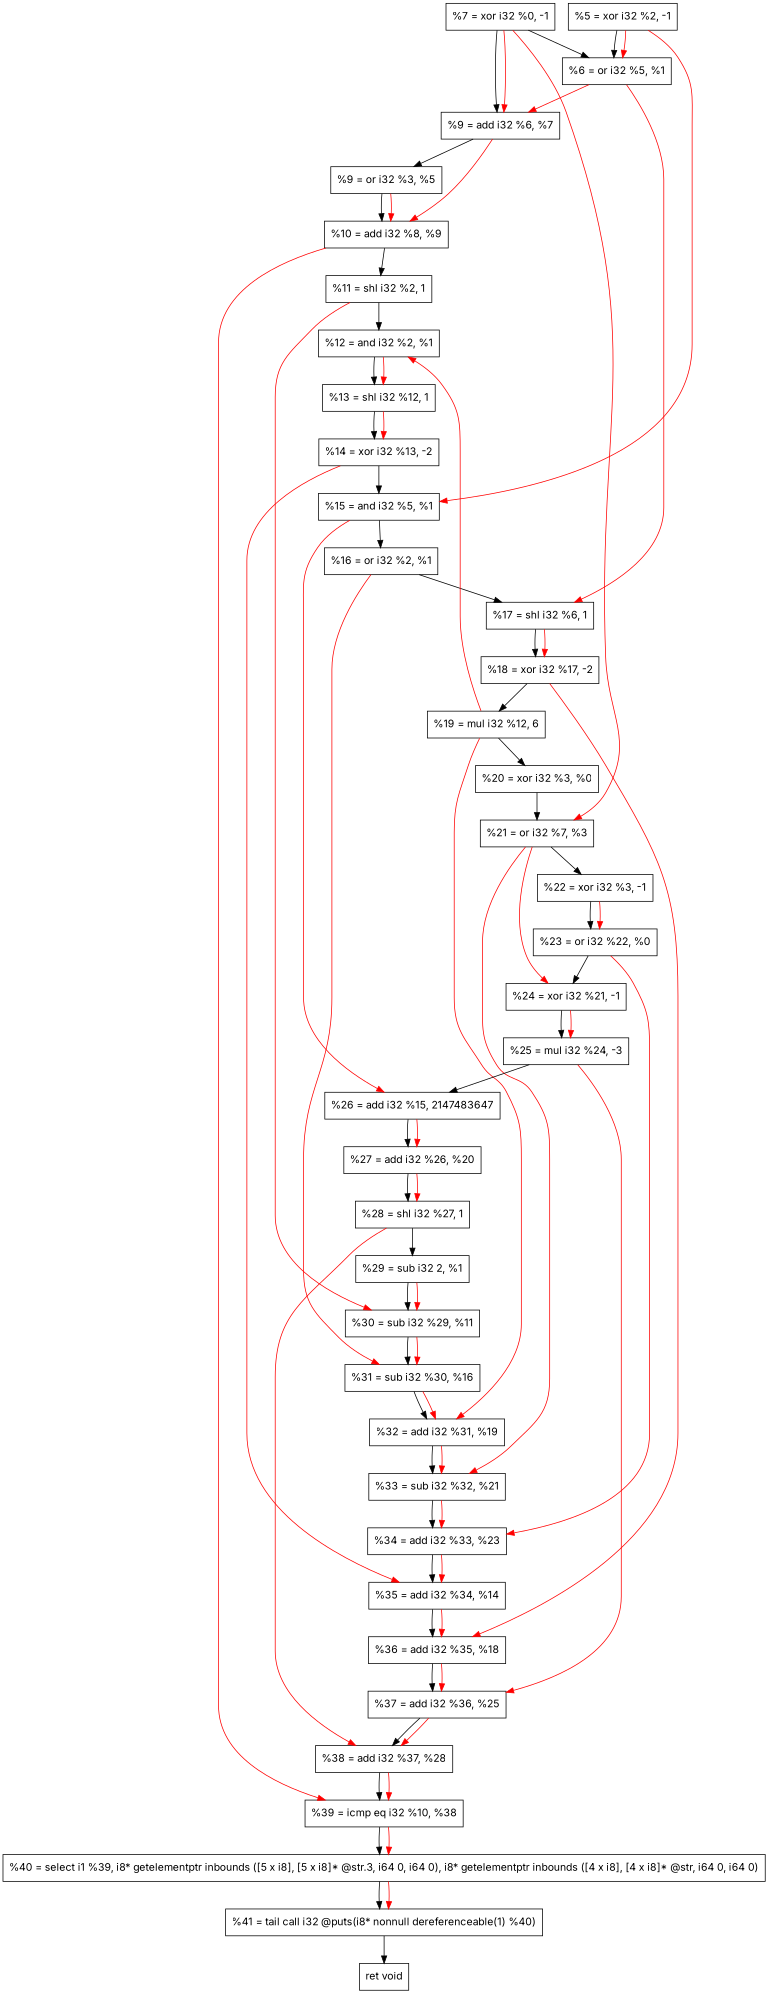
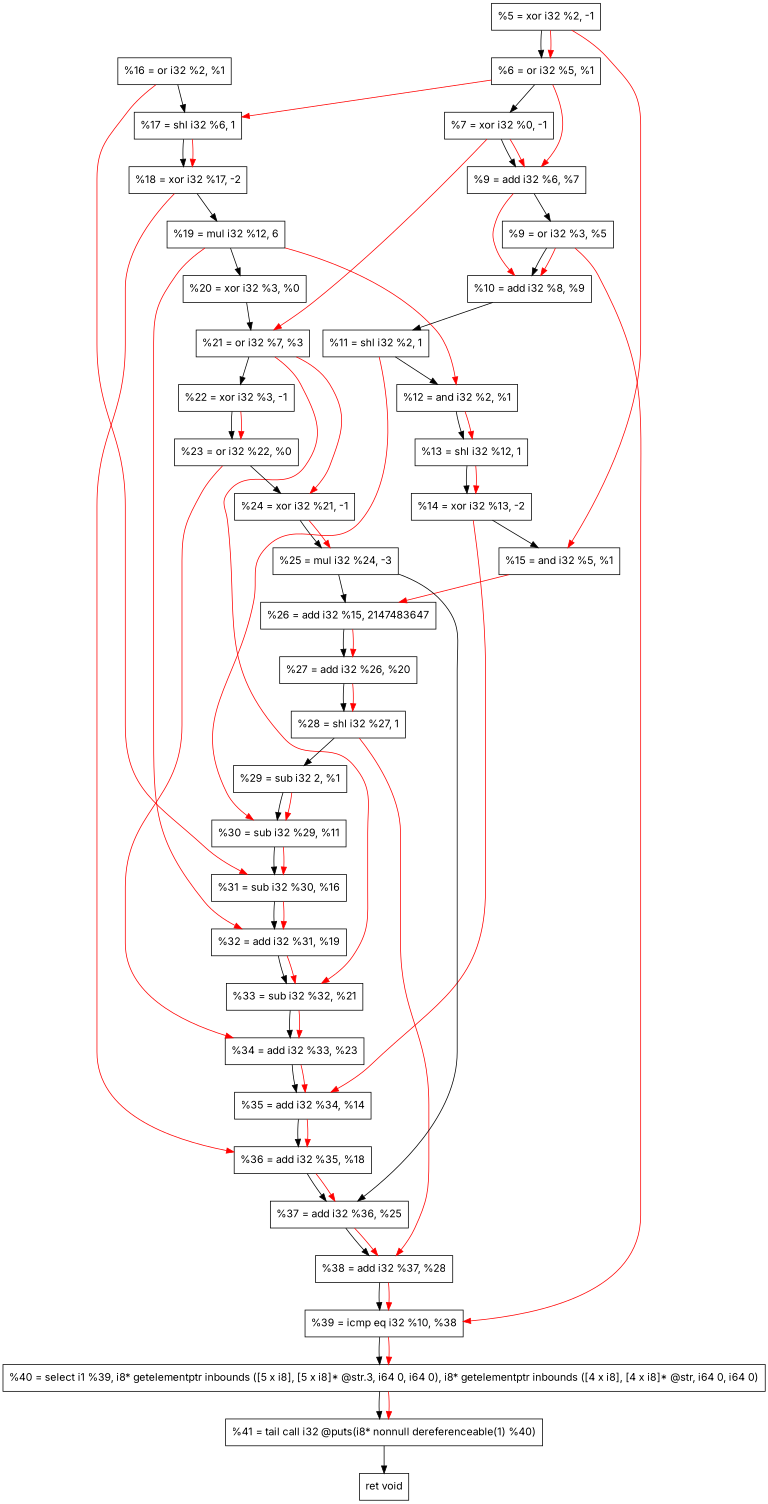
(555, 42) -> (525, 96)
(380, 530) -> none
(219, 1020) -> (641, 833)
(621, 1402) -> (457, 887)
